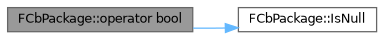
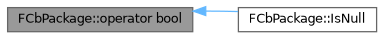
(209, 28) -> (222, 11)
